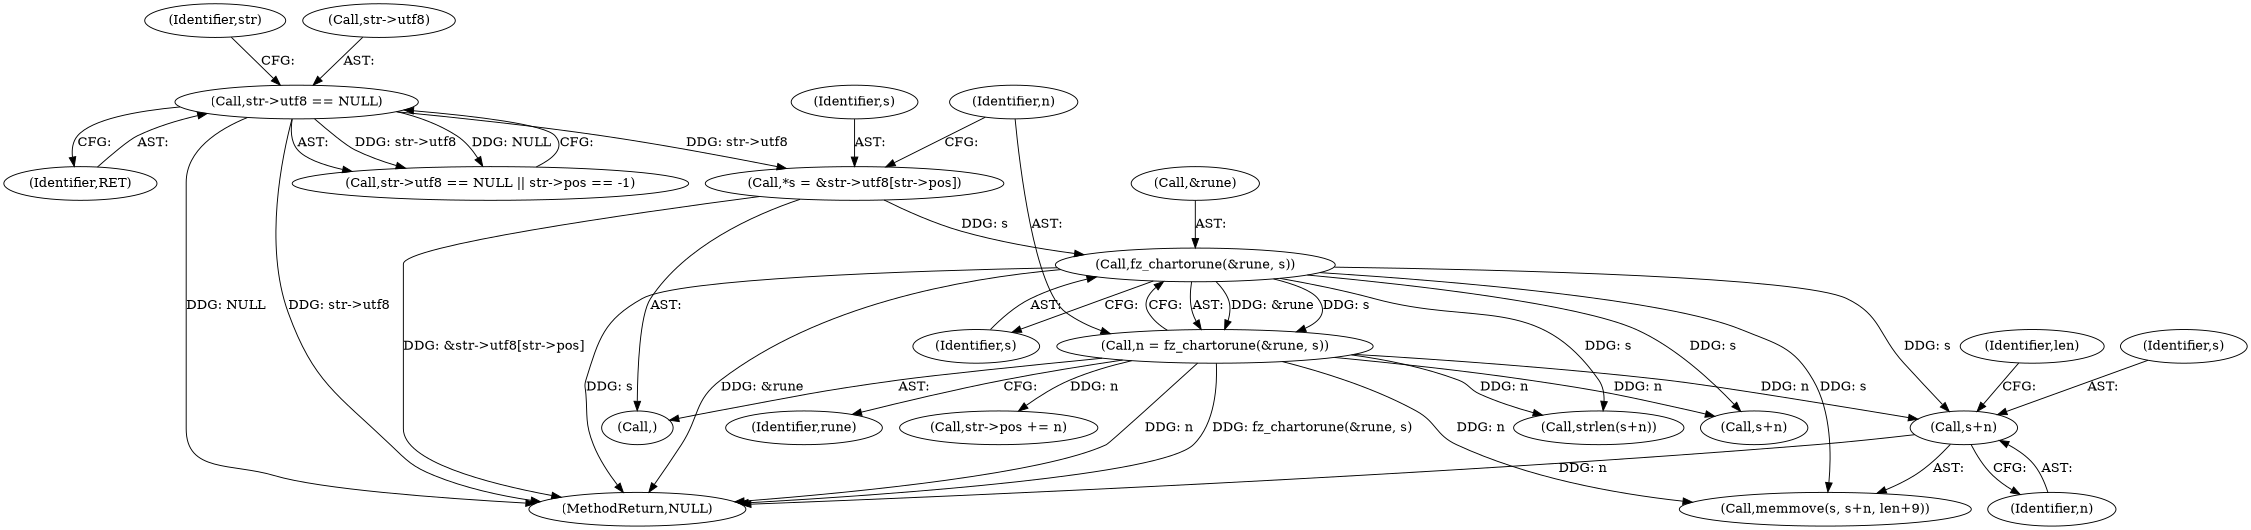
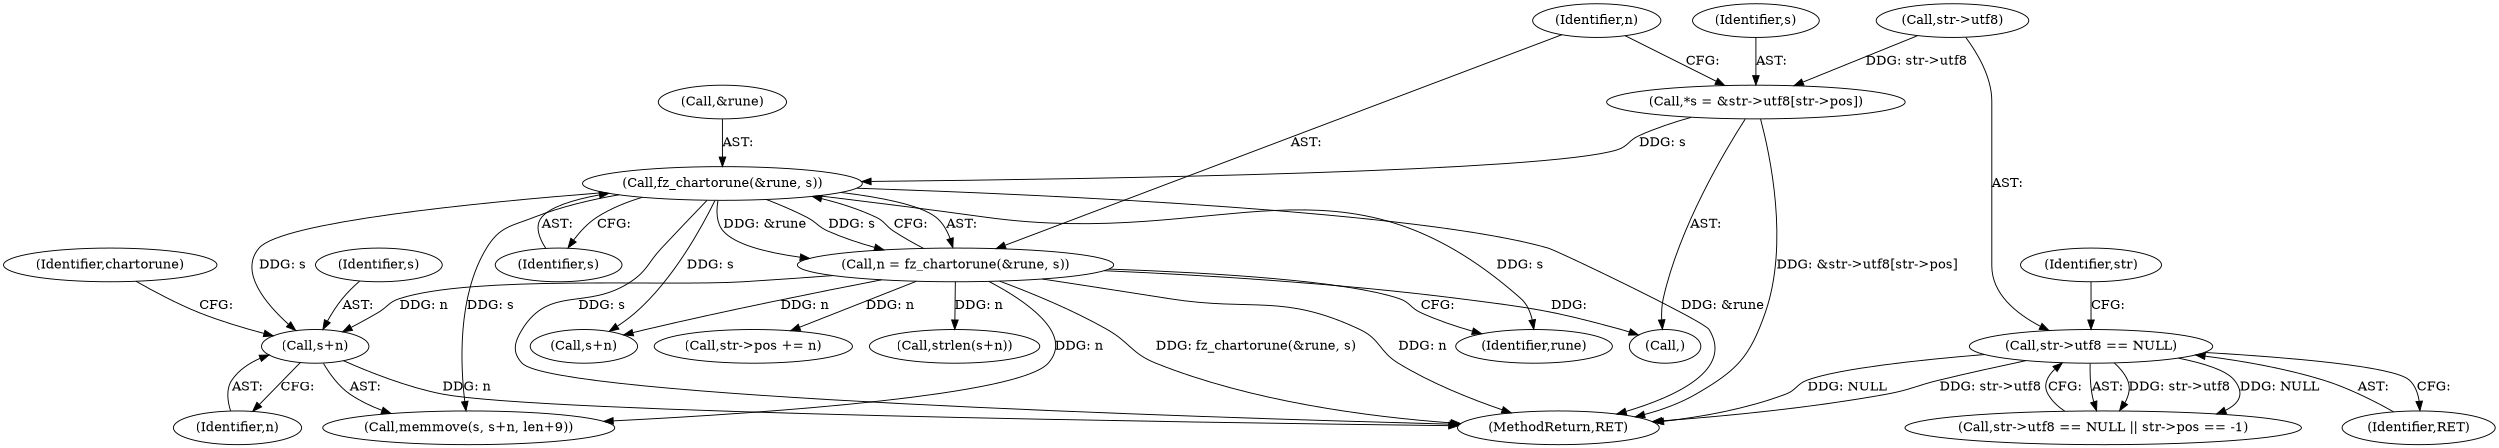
(588, 134) -> (1860, 59)
(1460, 312) -> (1193, 217)
(2032, 346) -> (110, 265)
(916, 387) -> (1571, 306)
(637, 509) -> (1558, 428)
